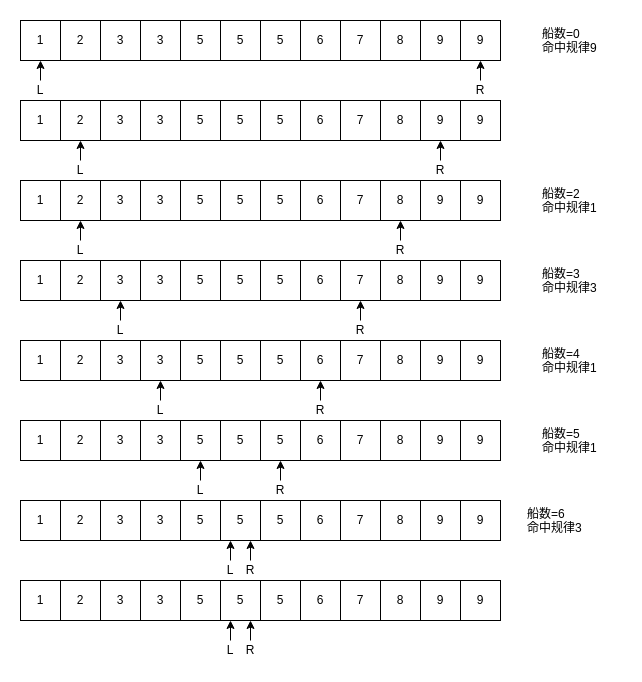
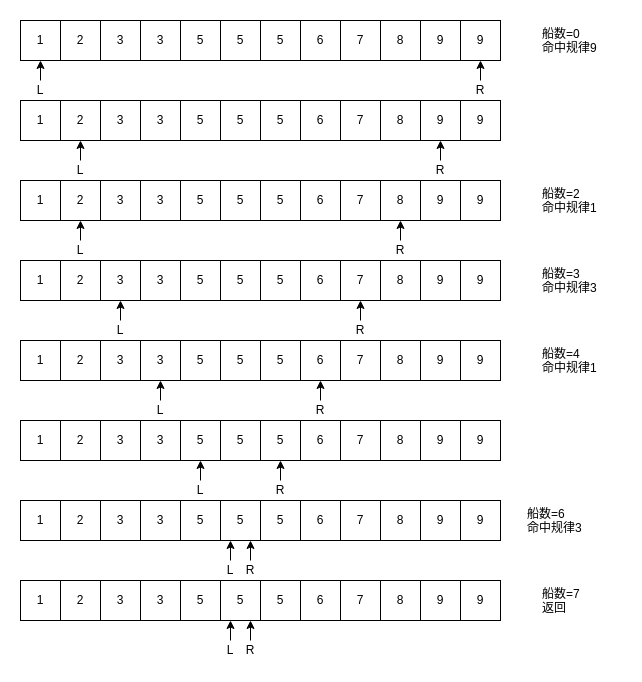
(581, 441) -> none
none -> (581, 601)
